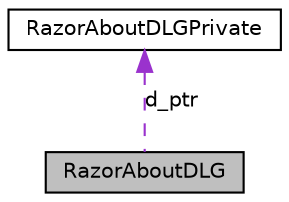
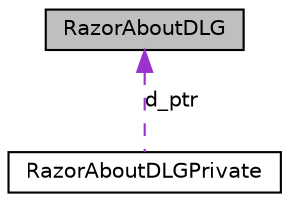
(145, 112) -> (145, 112)
